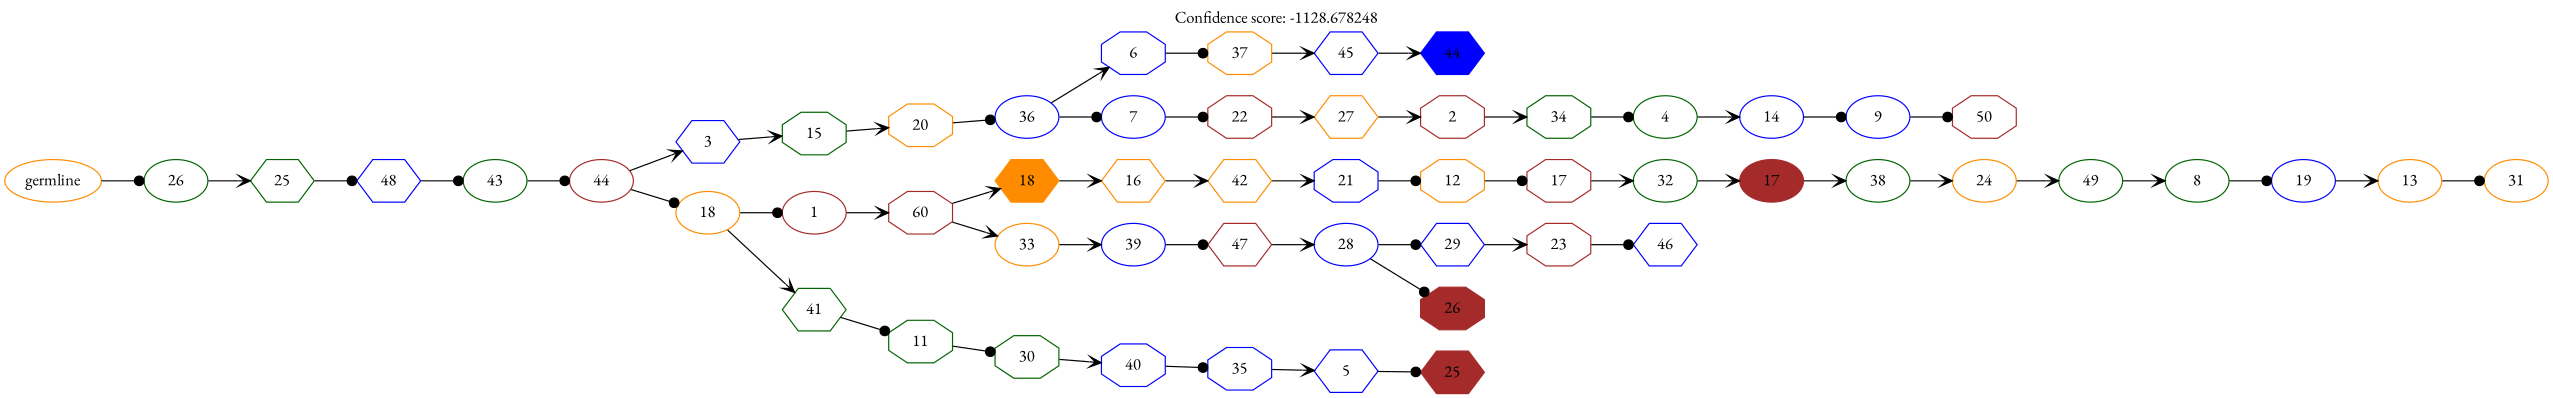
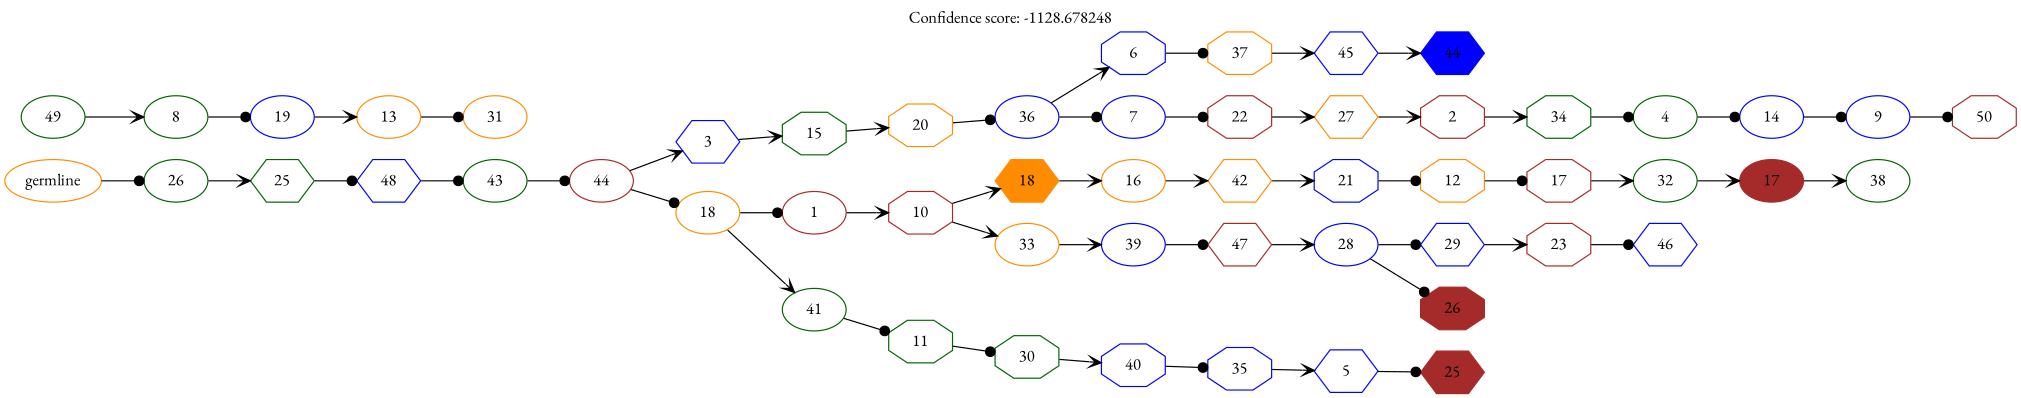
(1713, 117) -> (1714, 117)
(1133, 181) -> (1133, 181)
(1984, 181) -> none
(921, 213) -> (921, 213)
(814, 310) -> (814, 310)
